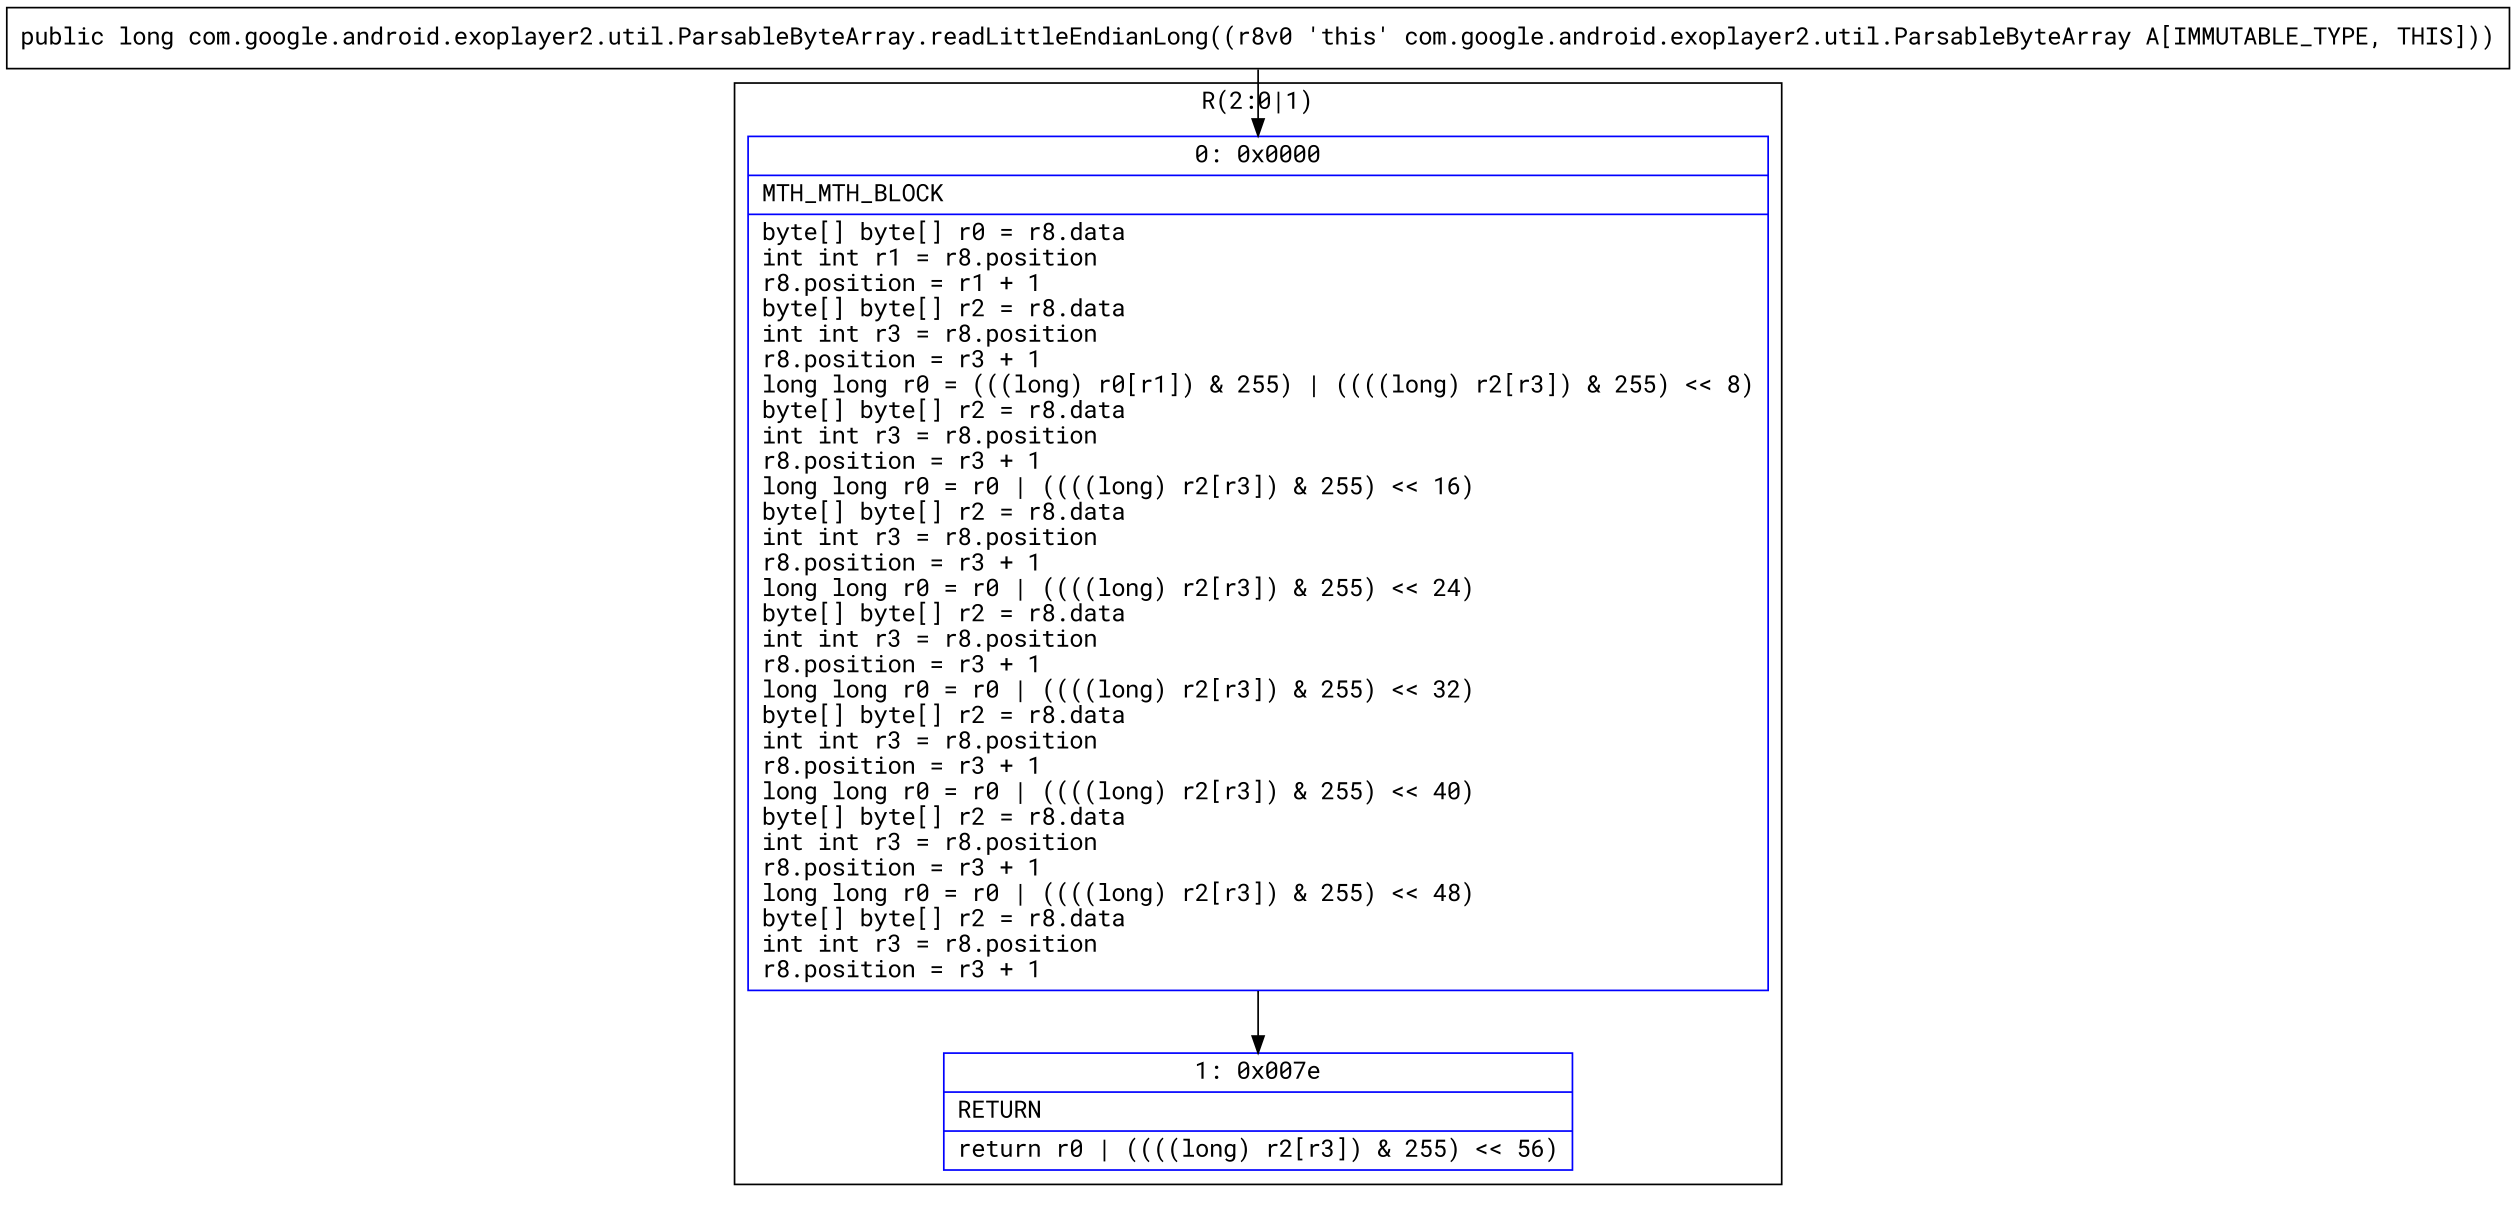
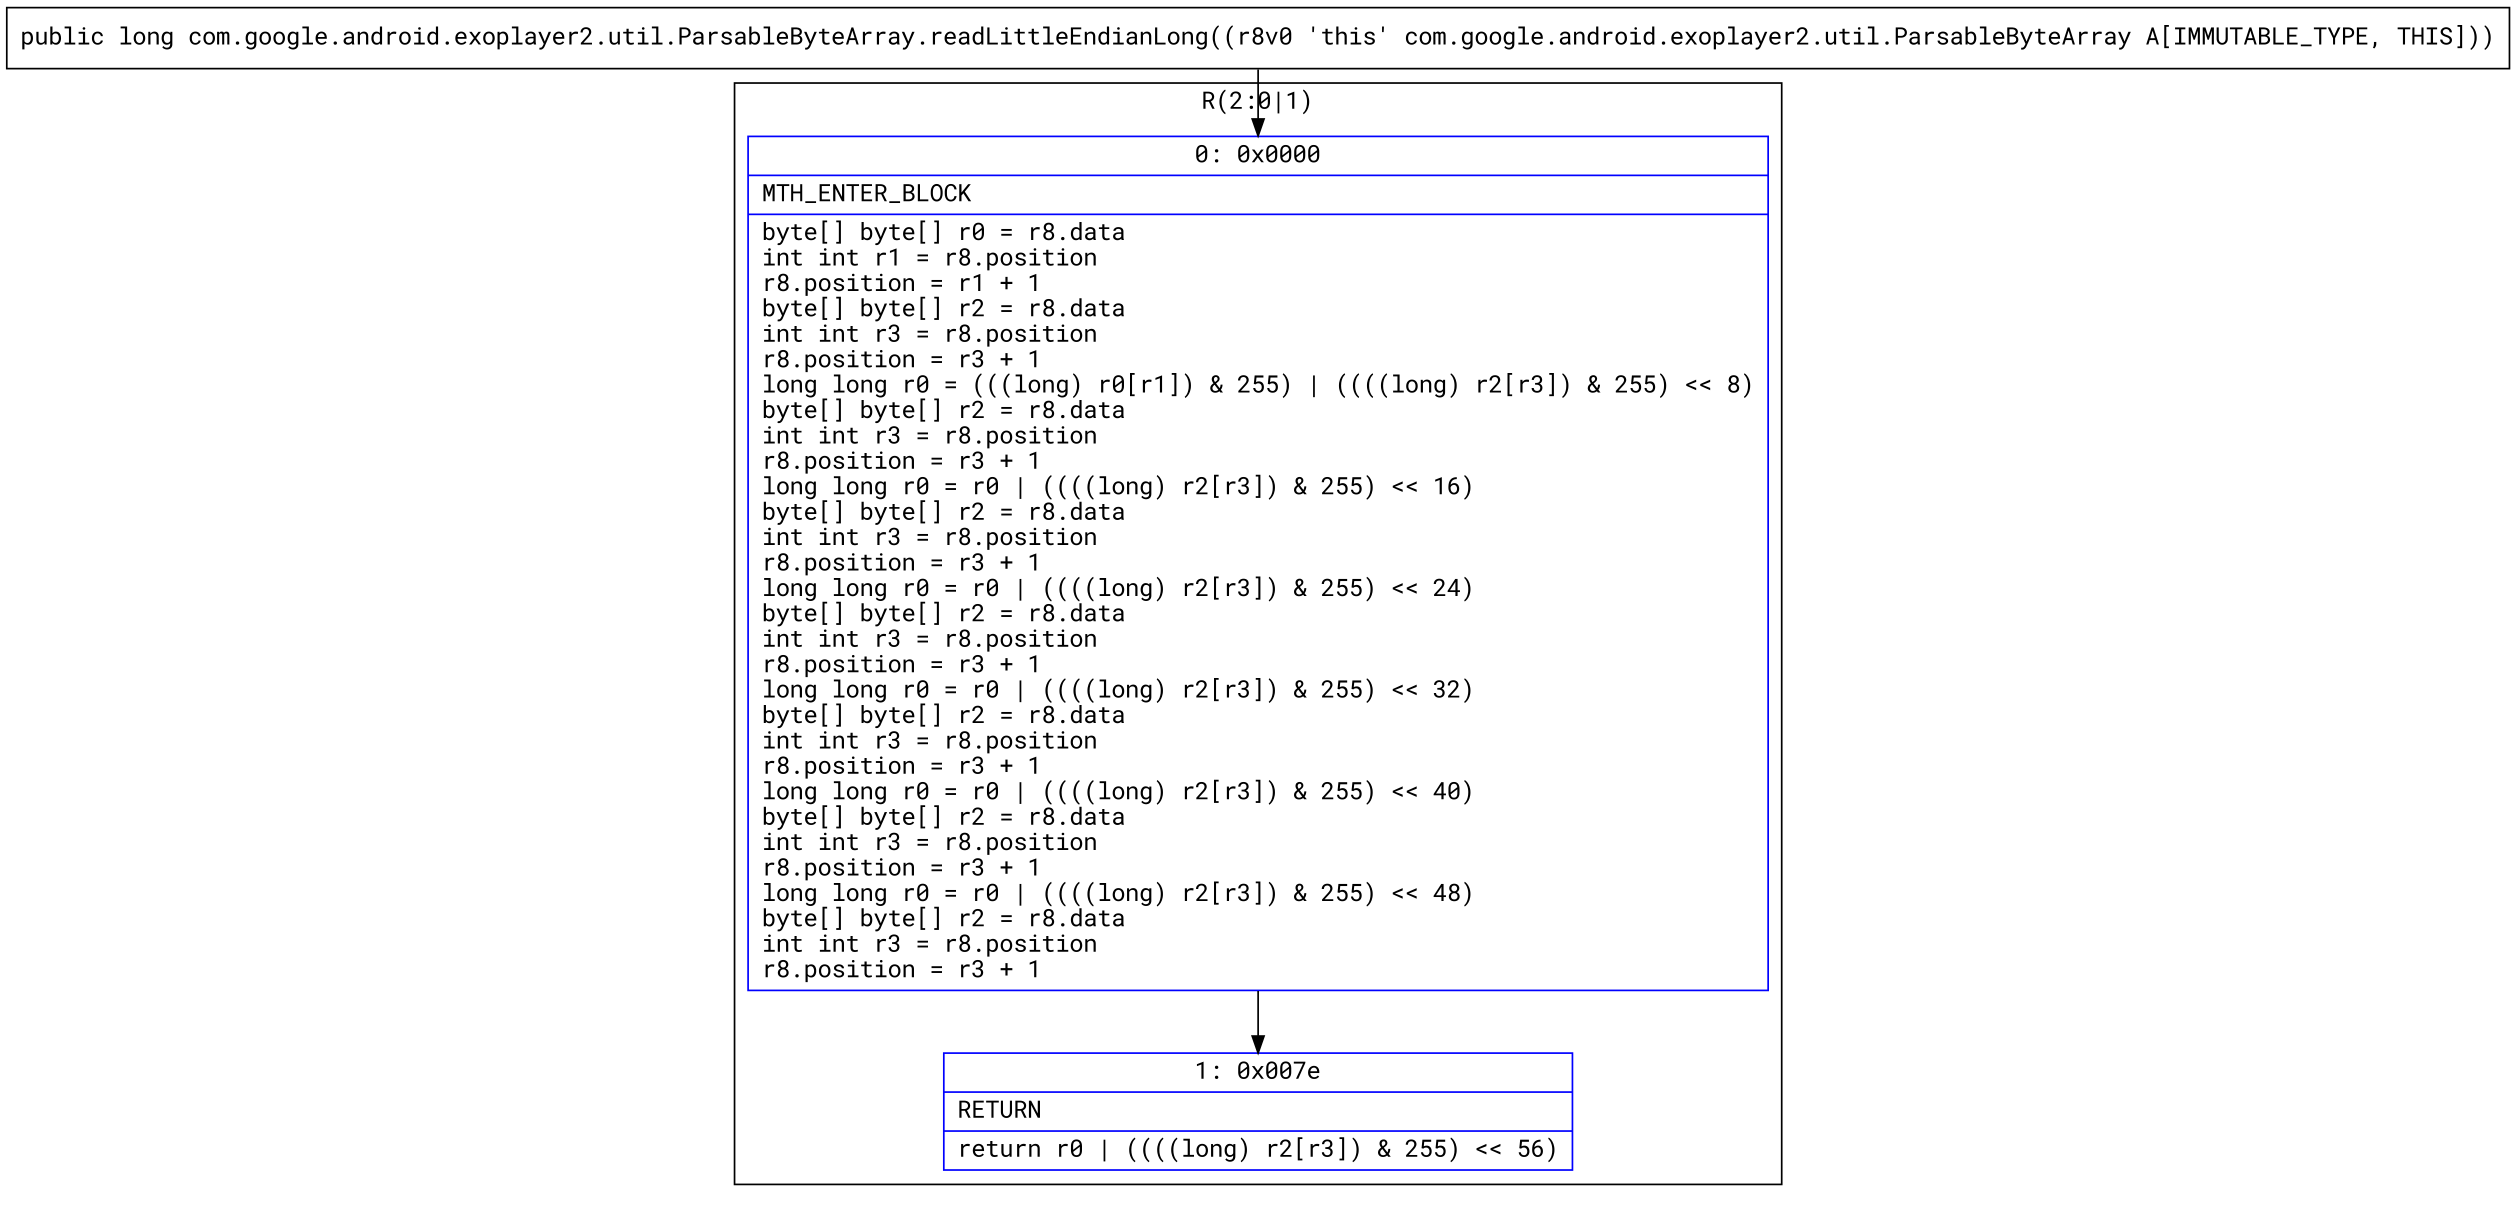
(853, 194) -> (867, 194)
